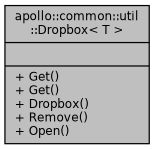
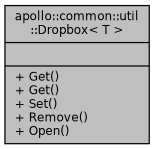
(52, 104) -> (36, 104)
